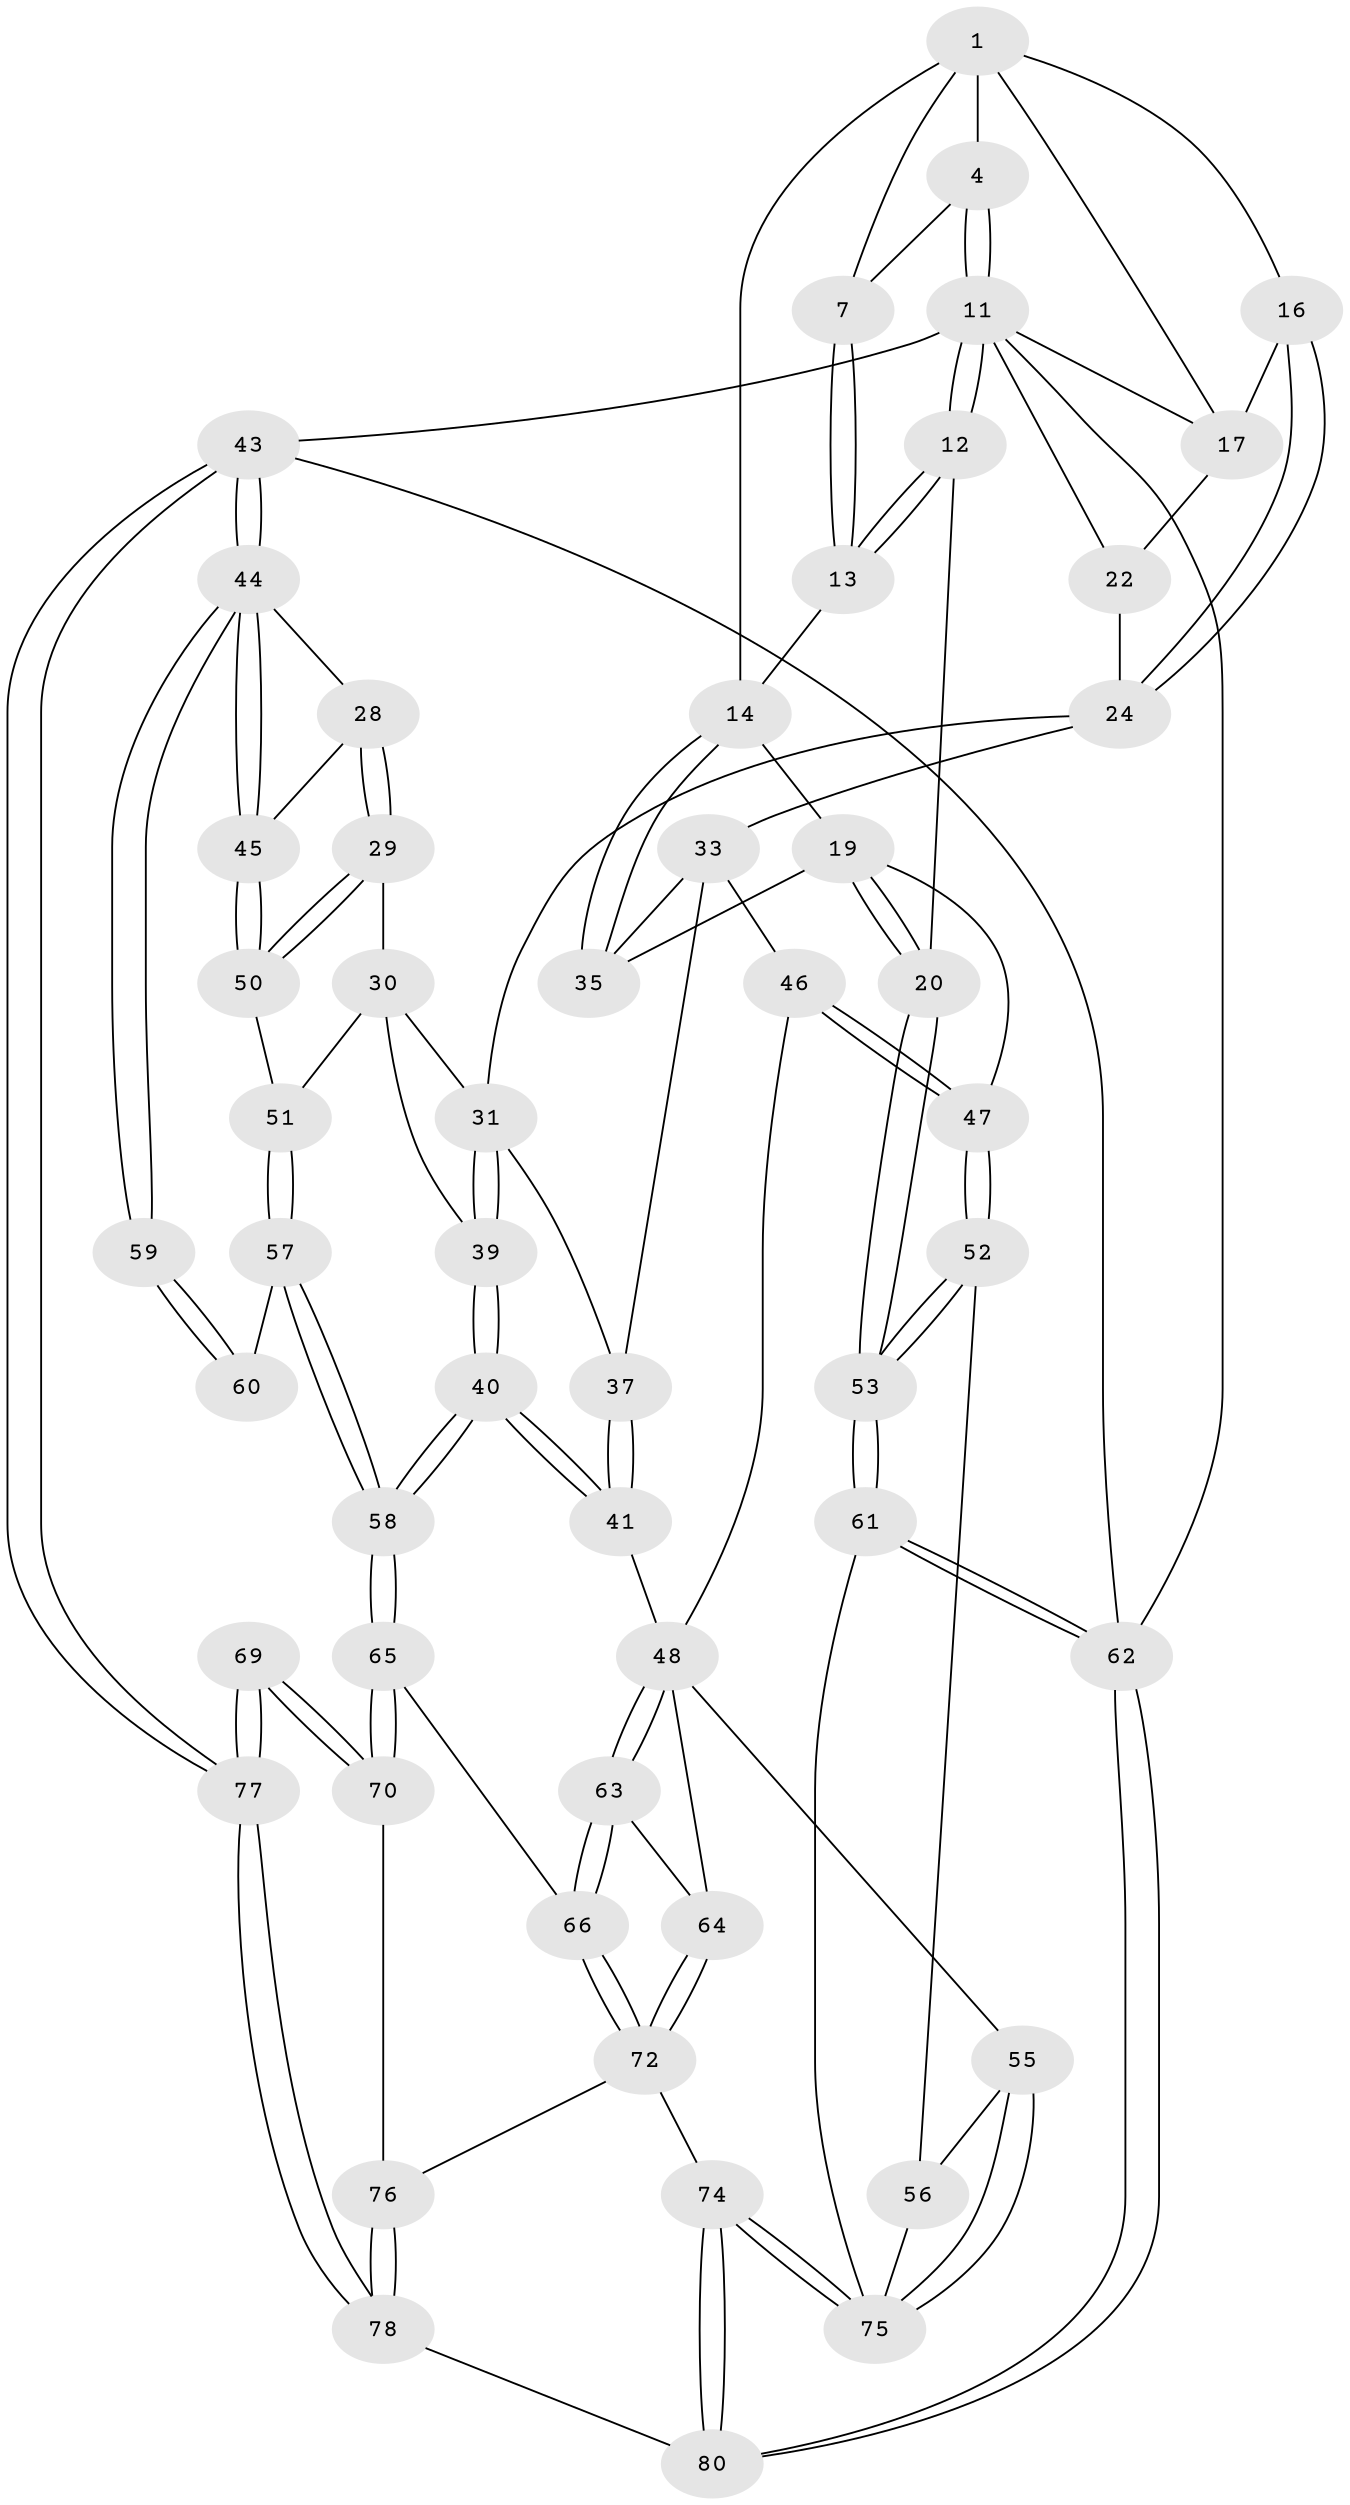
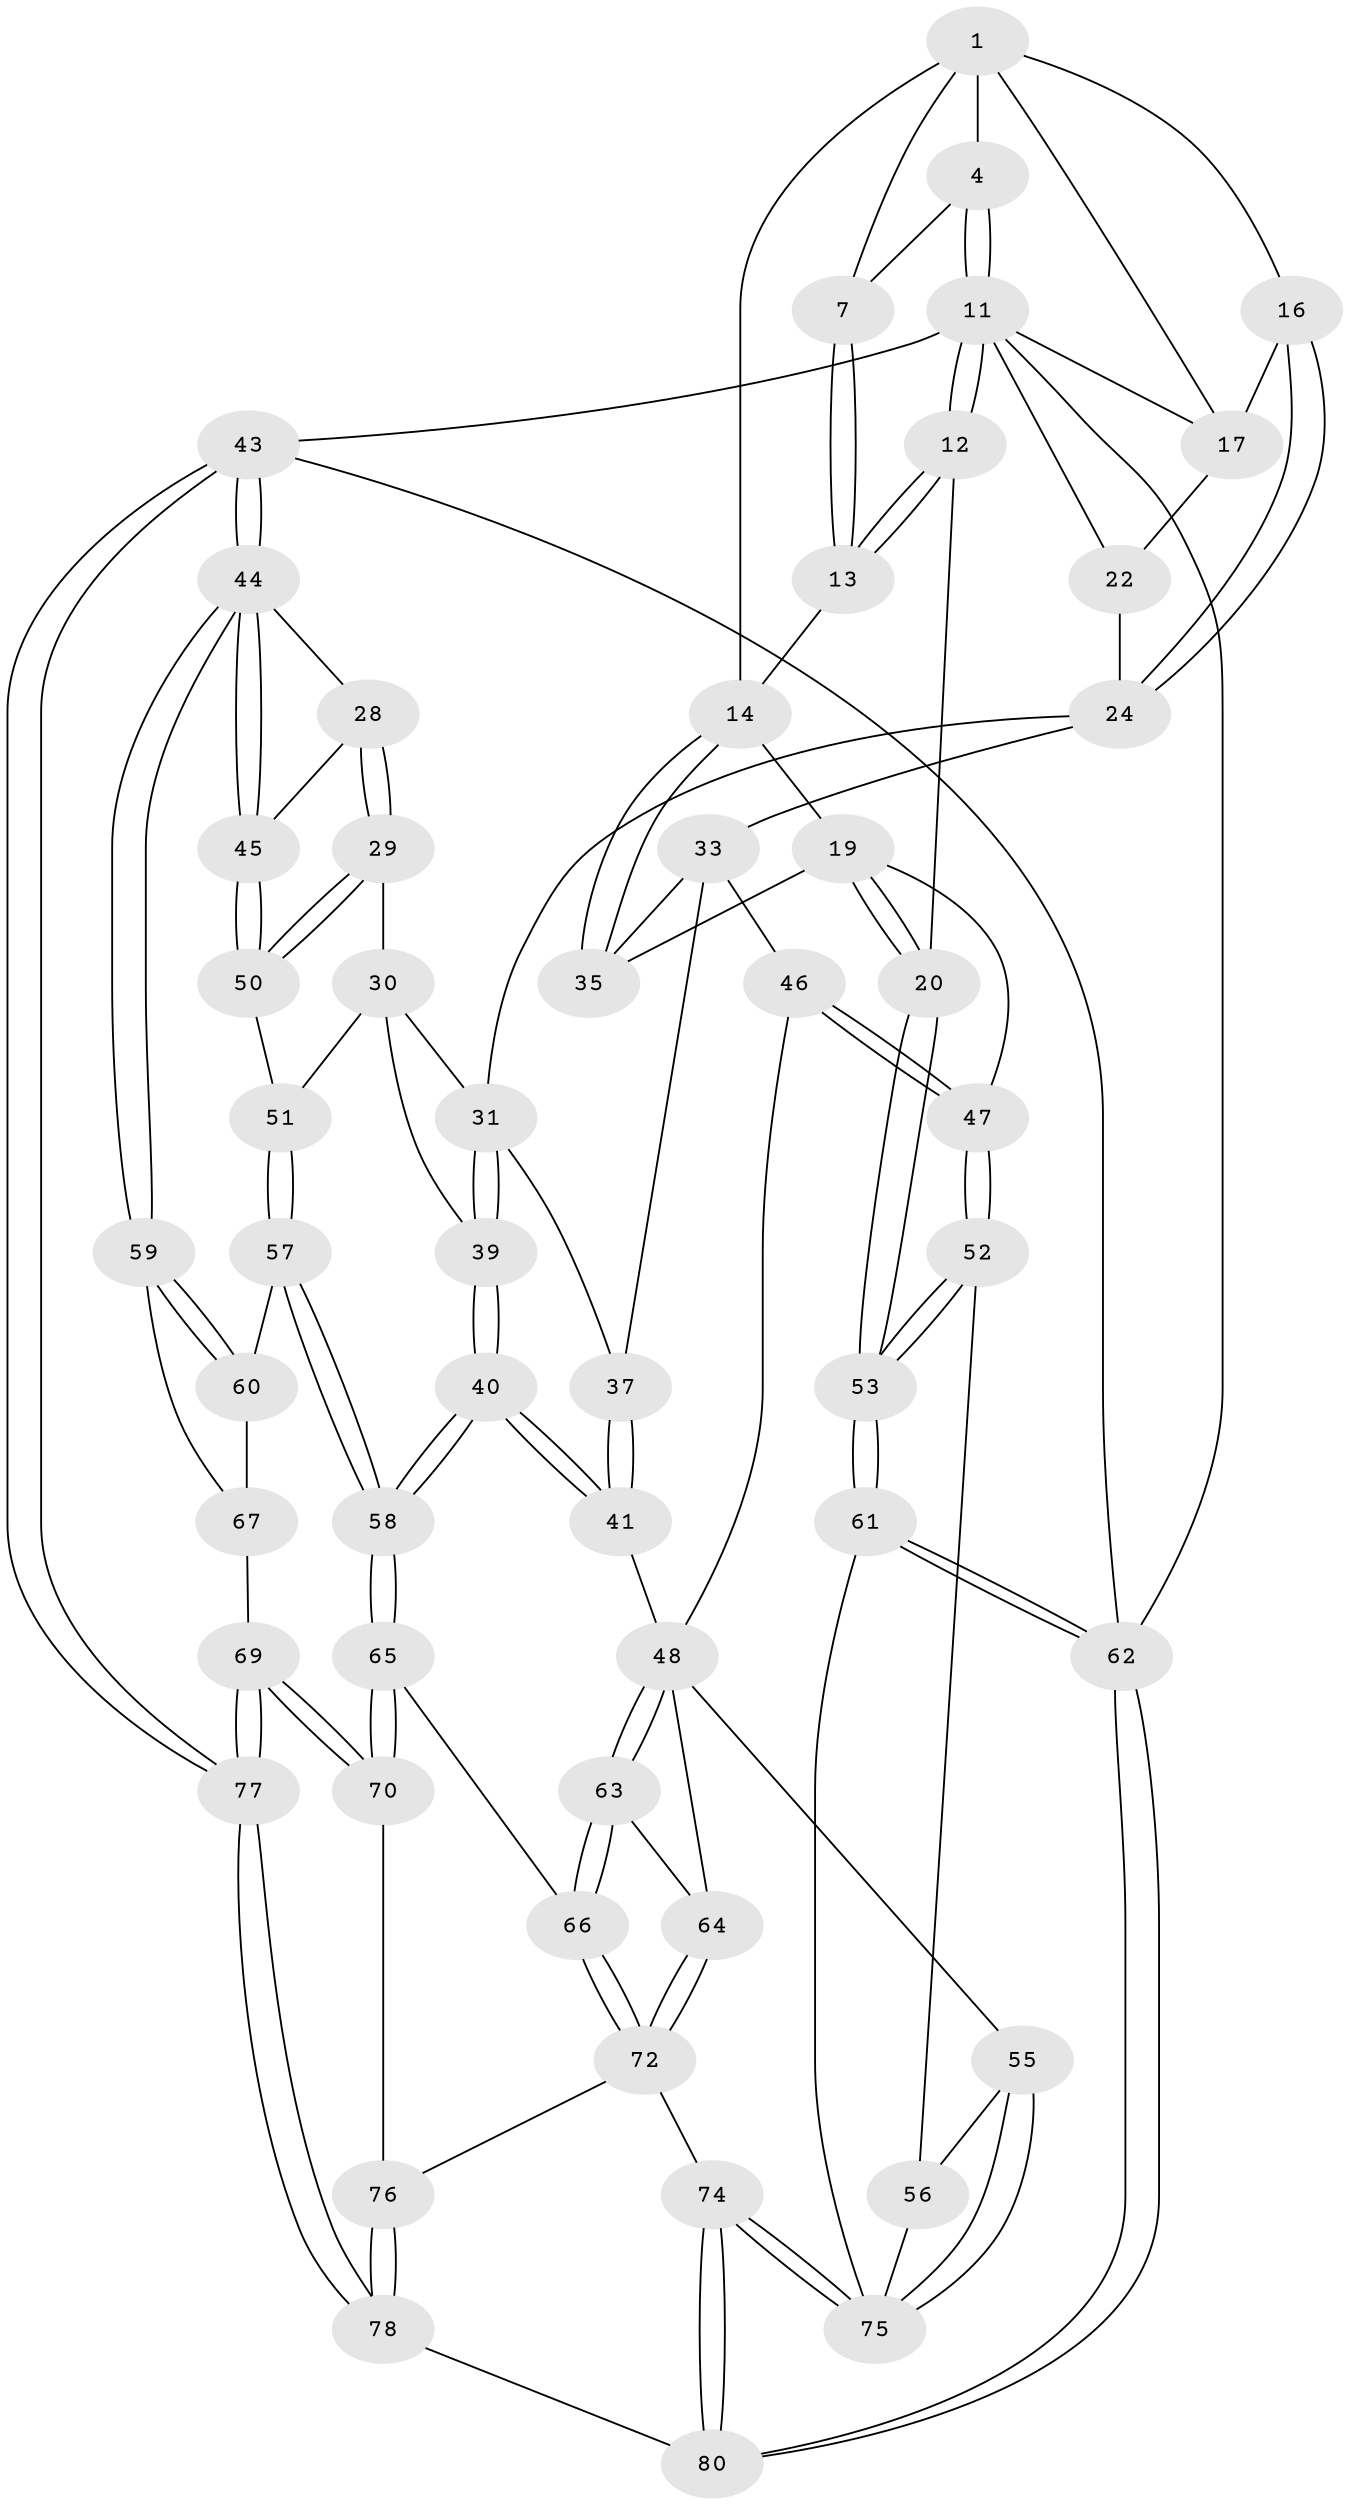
none -> (247, 1522)
